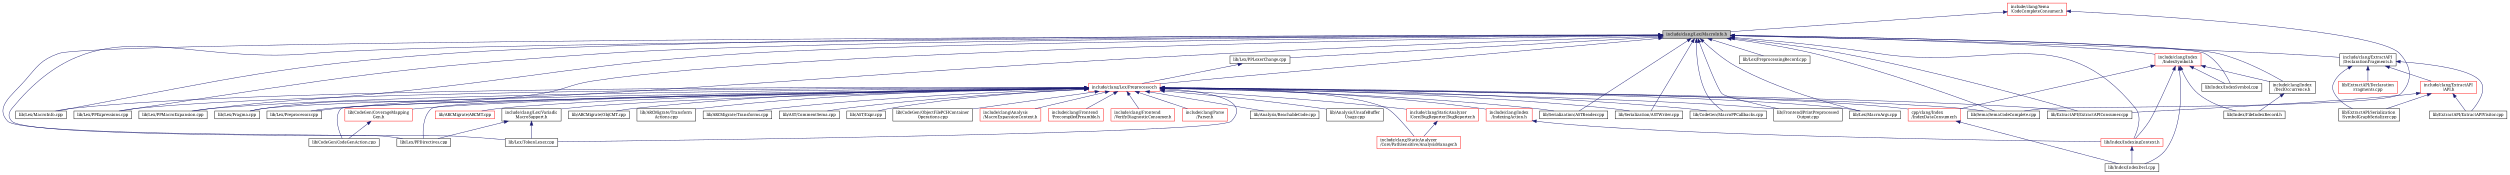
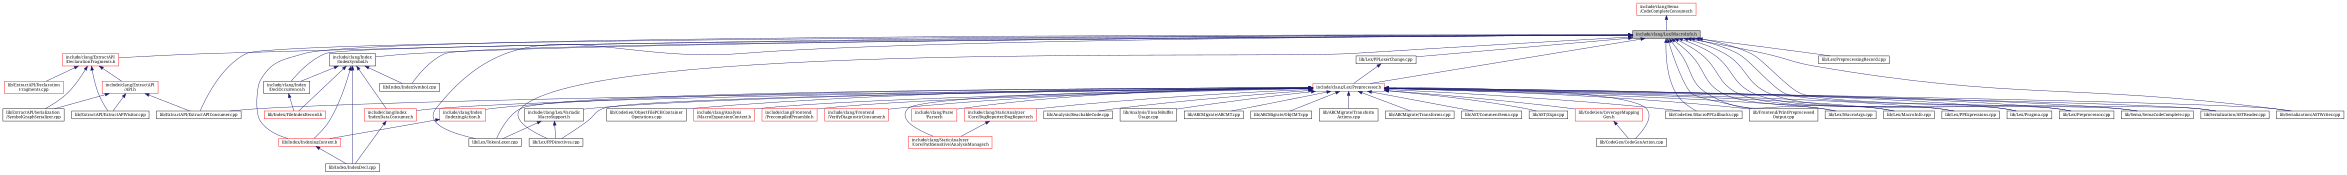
(2178, 60) -> (353, 60)
(2368, 60) -> (91, 60)
(2409, 77) -> none
(173, 115) -> none
(465, 115) -> (1214, 115)
(1934, 115) -> (390, 115)
(2254, 115) -> (295, 115)
